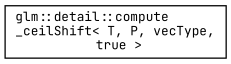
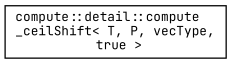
(116, 32) -> (116, 32)
